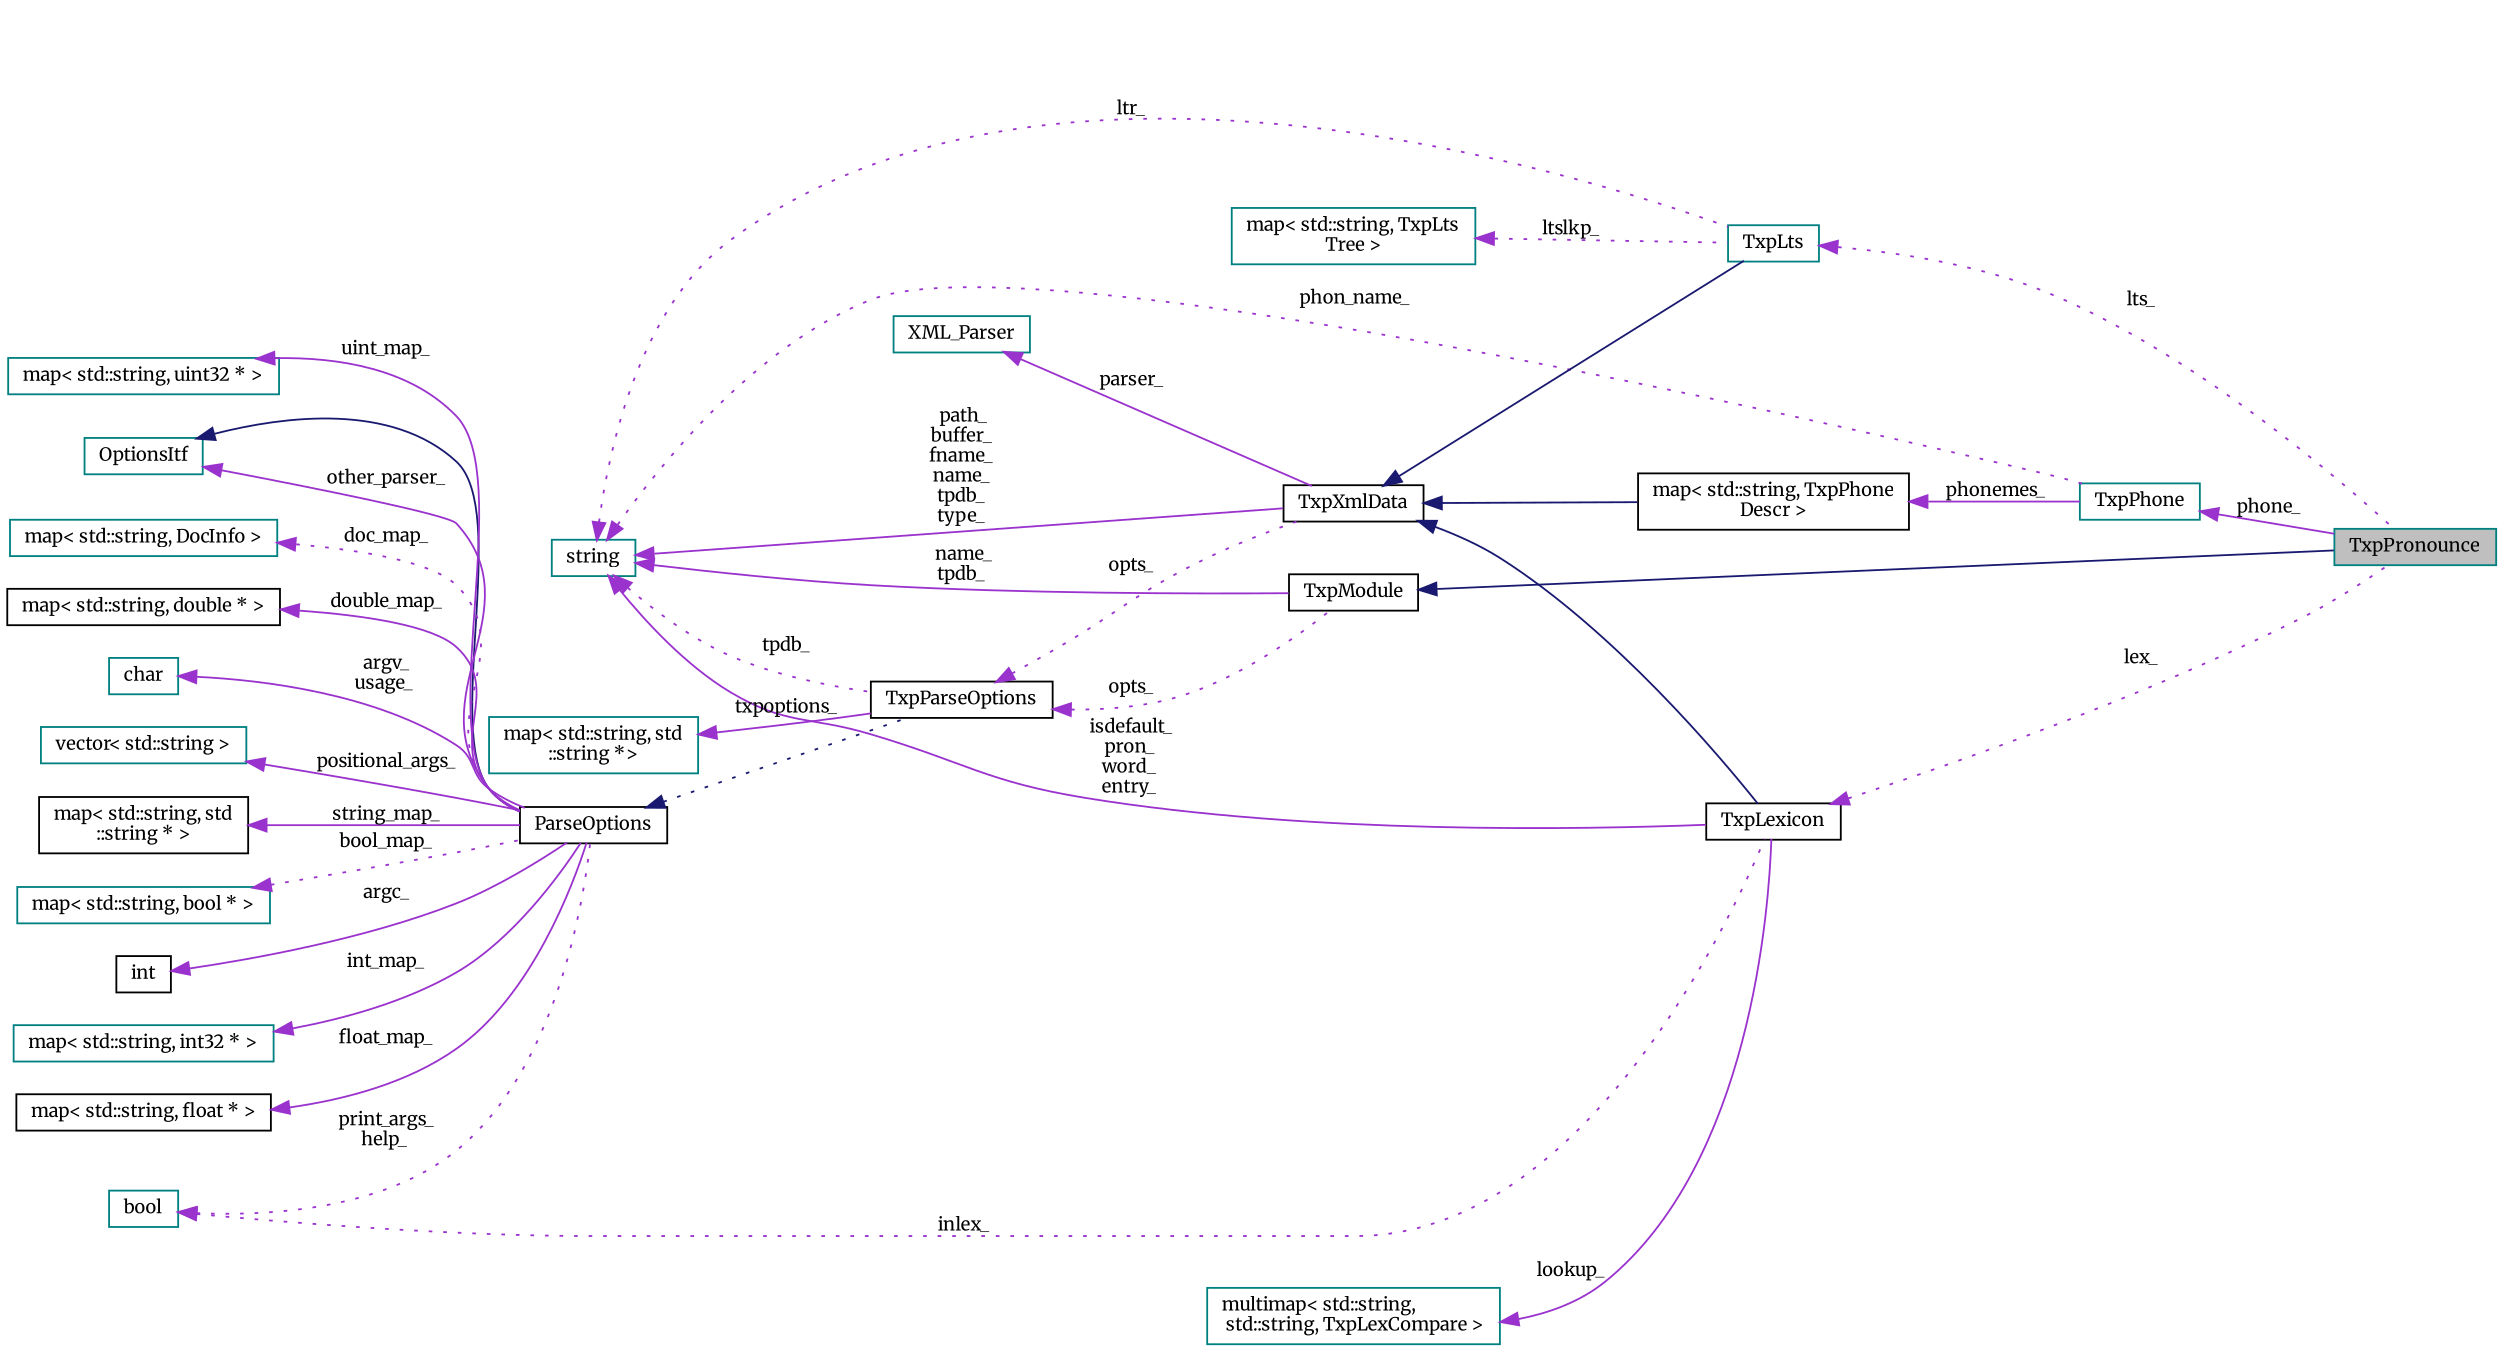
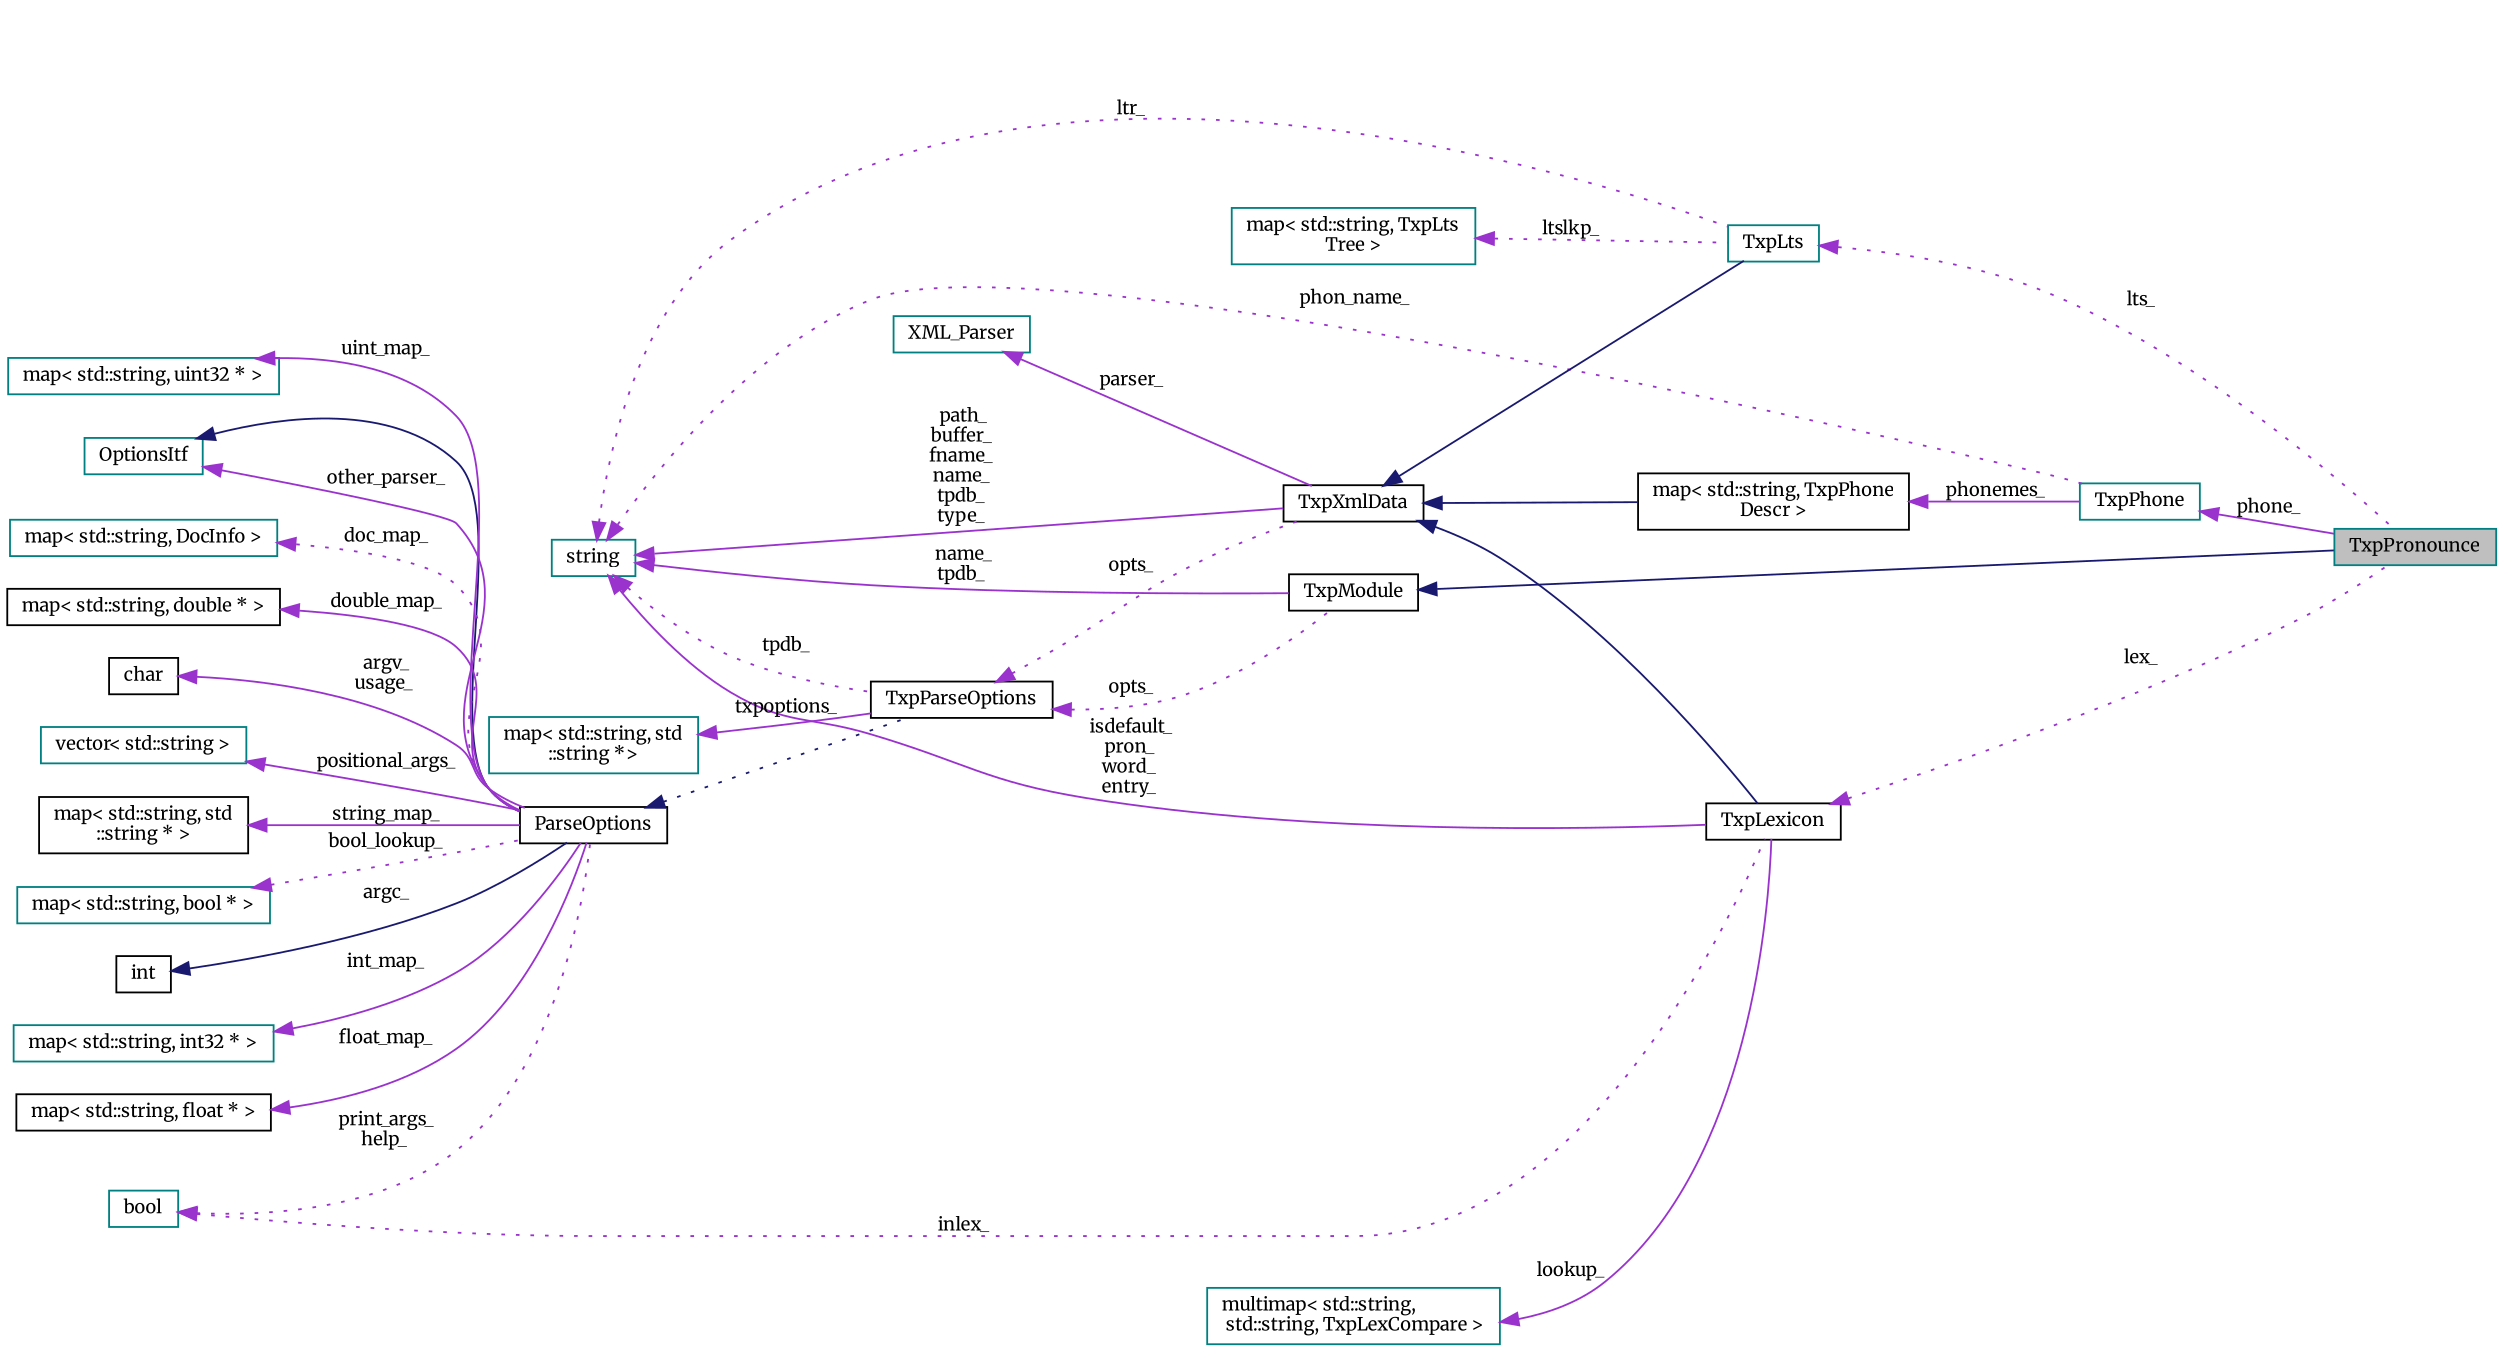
(144, 676) -> (144, 676)
(385, 842) -> (385, 842)
(386, 927) -> (386, 927)
